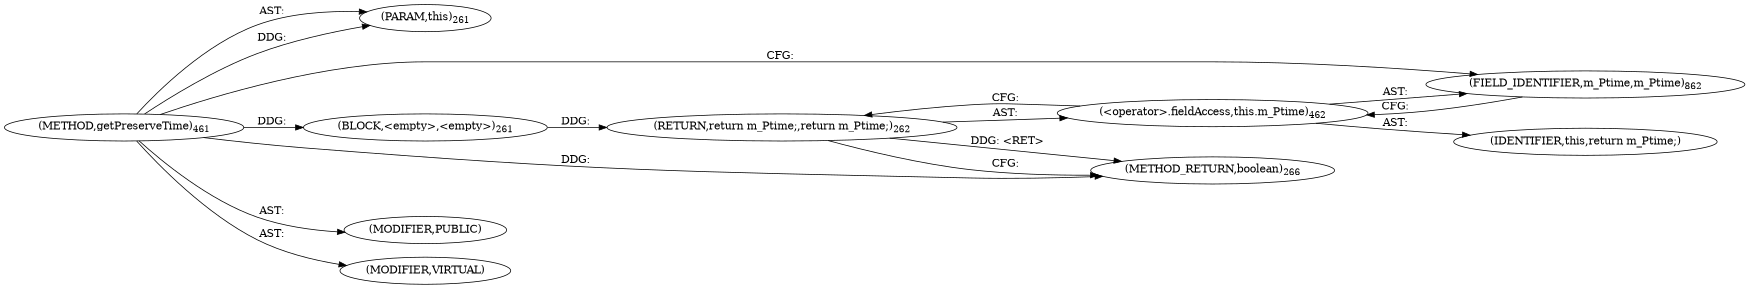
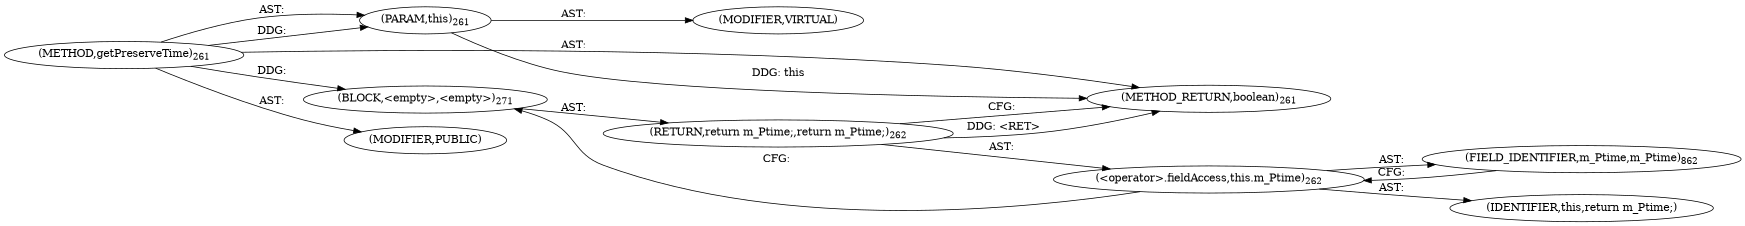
(812, 62) -> none
none -> (761, 90)
(976, 105) -> (820, 208)
(1317, 112) -> (1314, 178)
(577, 122) -> (575, 108)
(201, 126) -> (201, 54)
(505, 126) -> (505, 98)
(577, 160) -> (575, 46)
(1292, 169) -> (1288, 98)
(227, 222) -> (588, 20)
